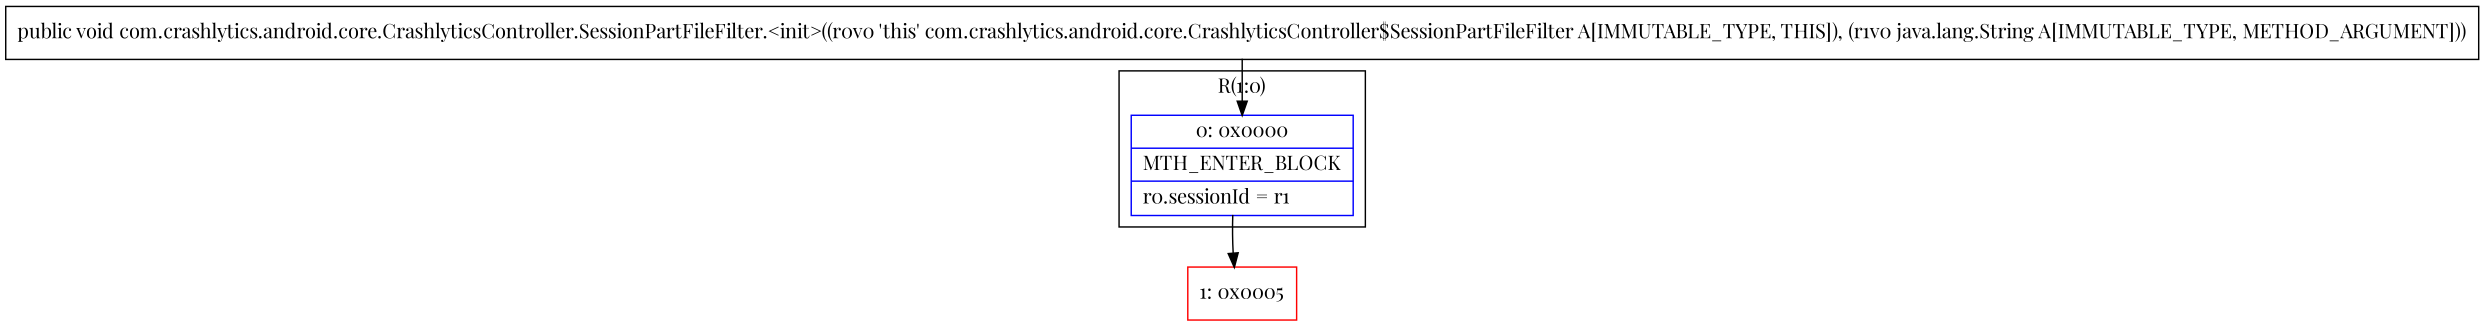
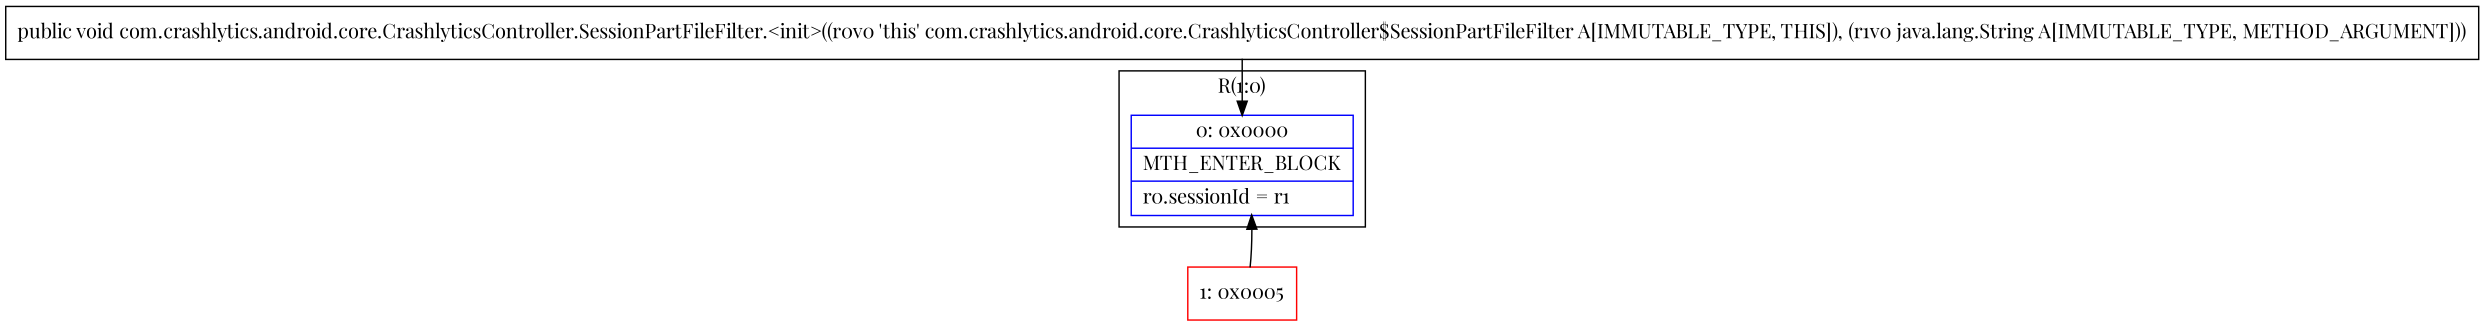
(1233, 236) -> (1251, 248)
